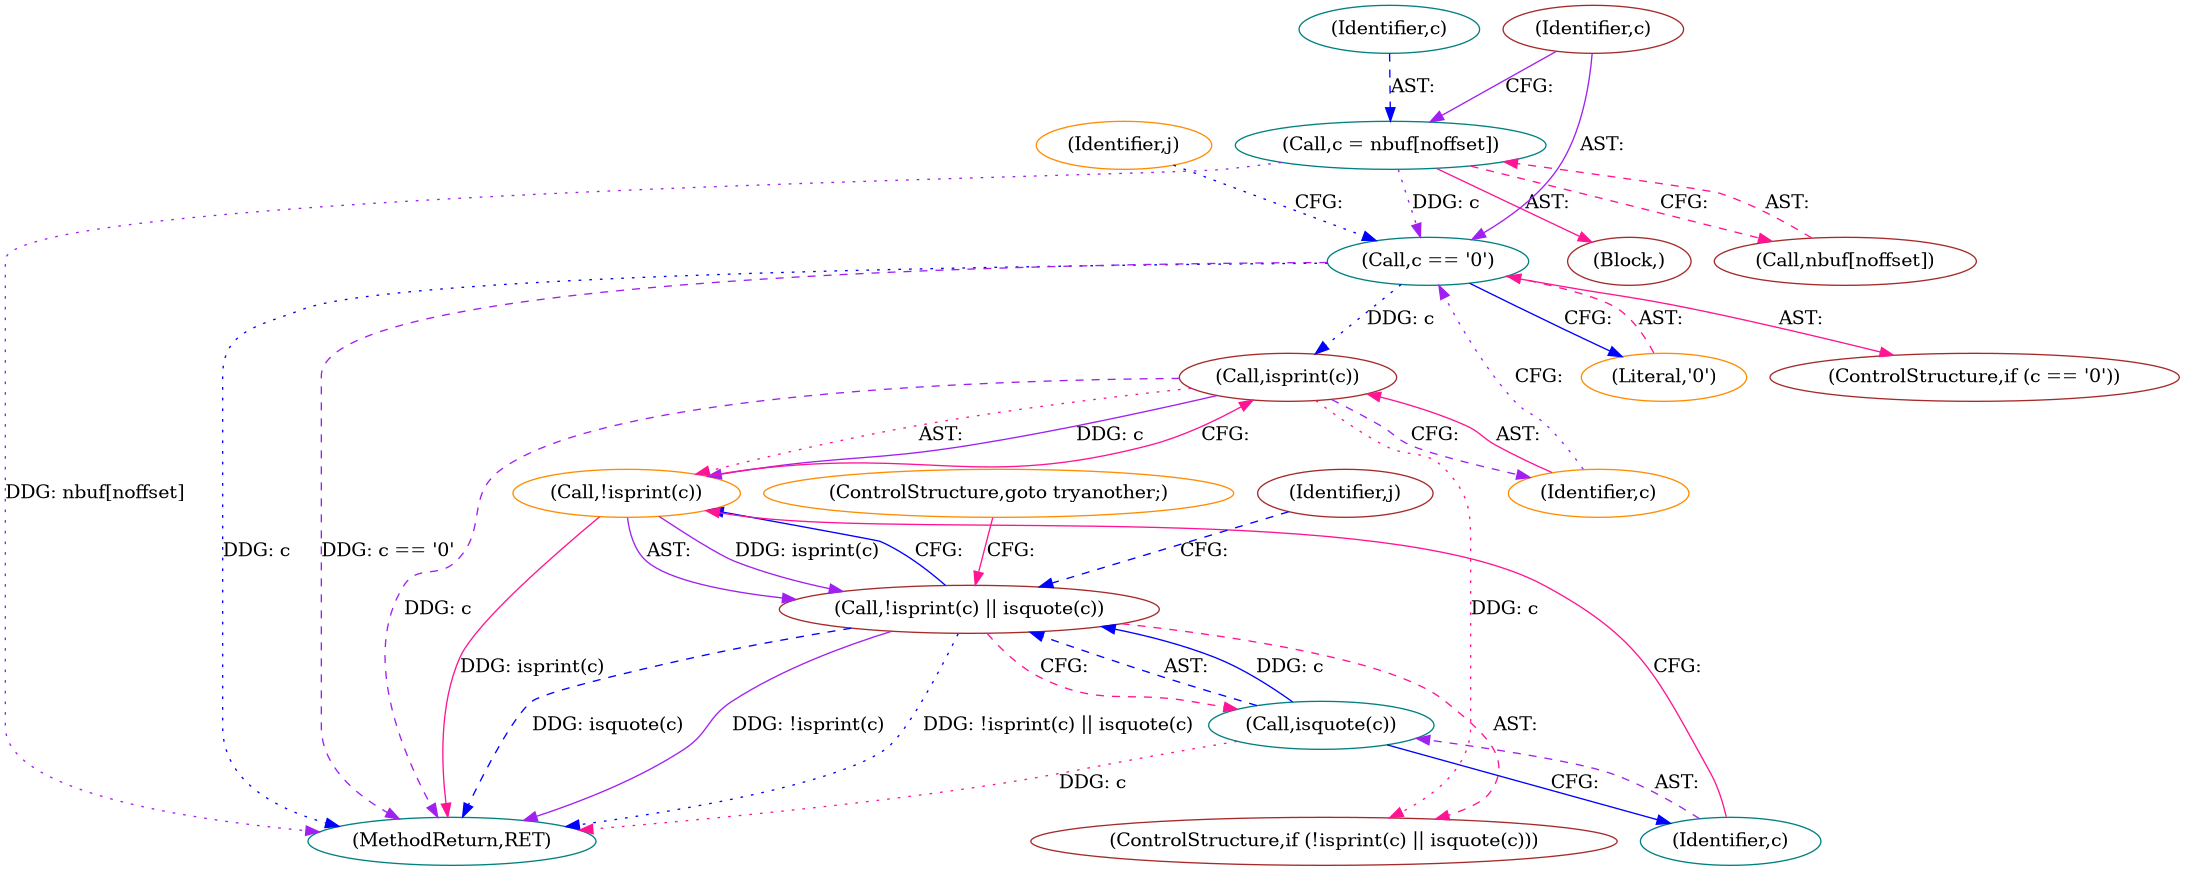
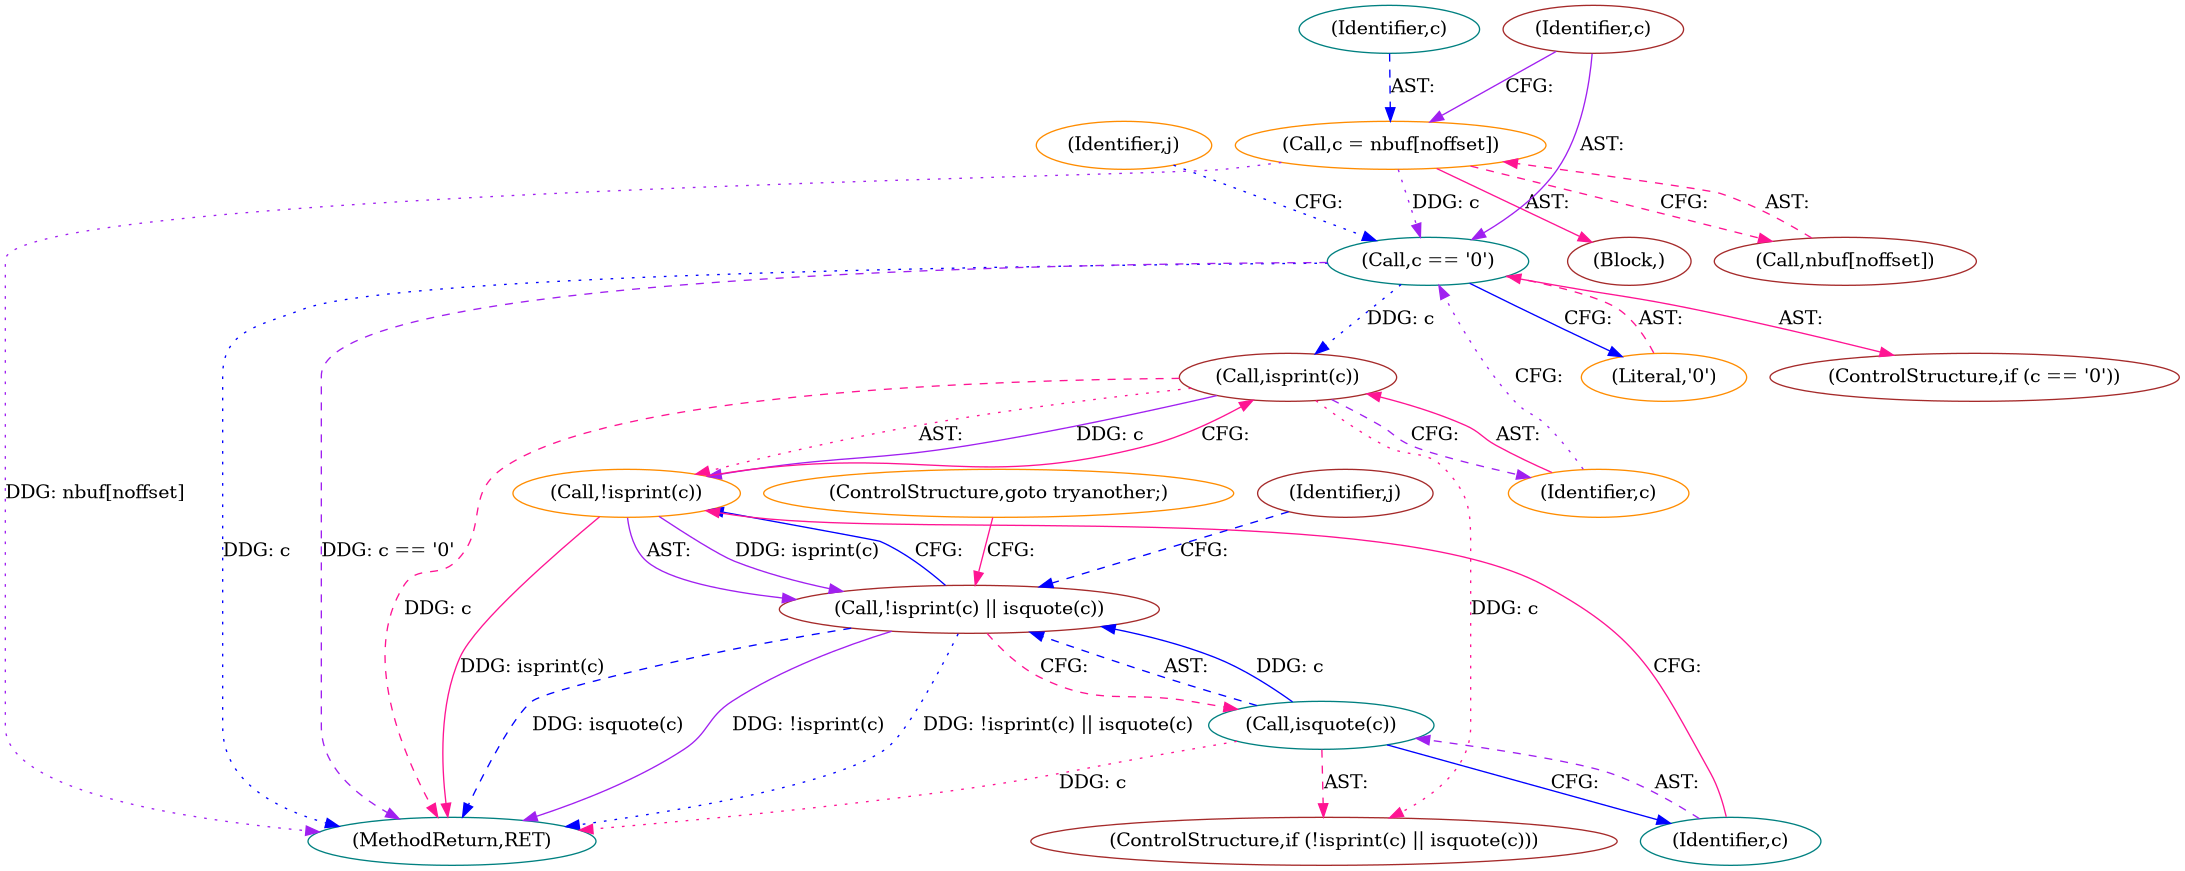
(1391, 145) -> (1391, 145)
(639, 421) -> (639, 421)
(1366, 667) -> (1323, 777)
